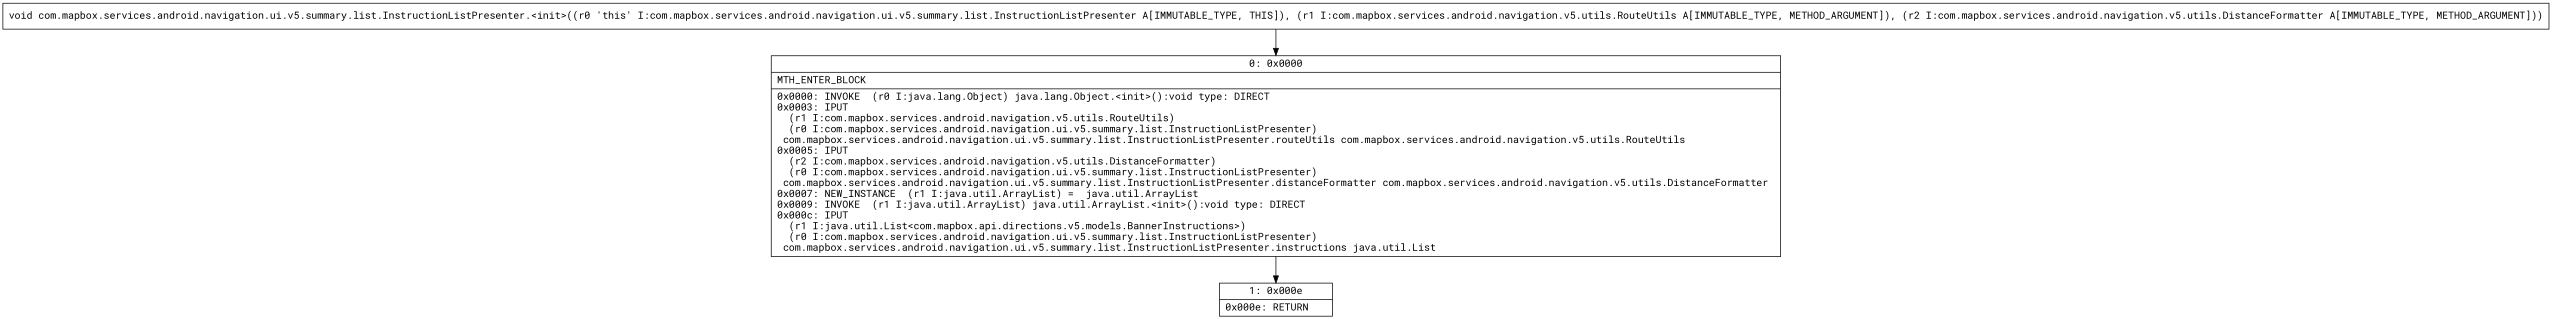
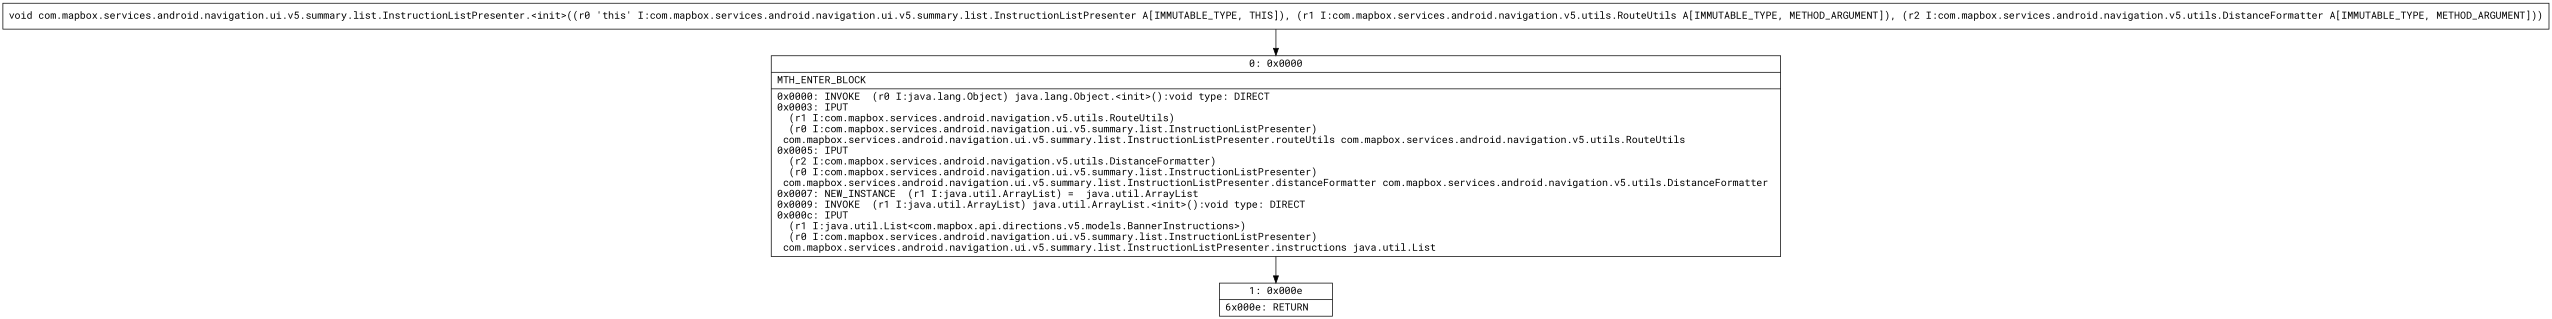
(1276, 308) -> (1276, 308)
